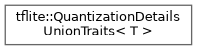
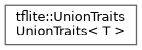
(98, 25) -> (71, 25)
